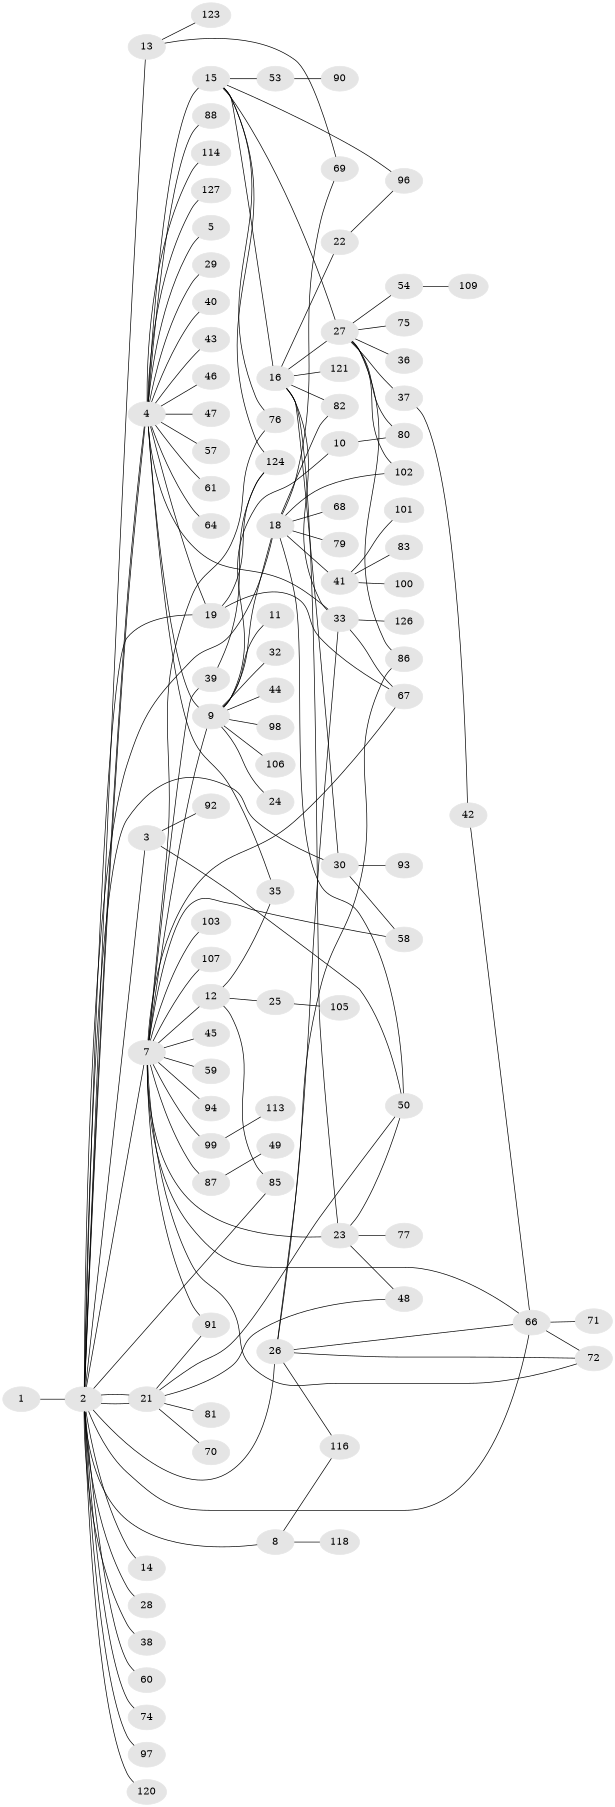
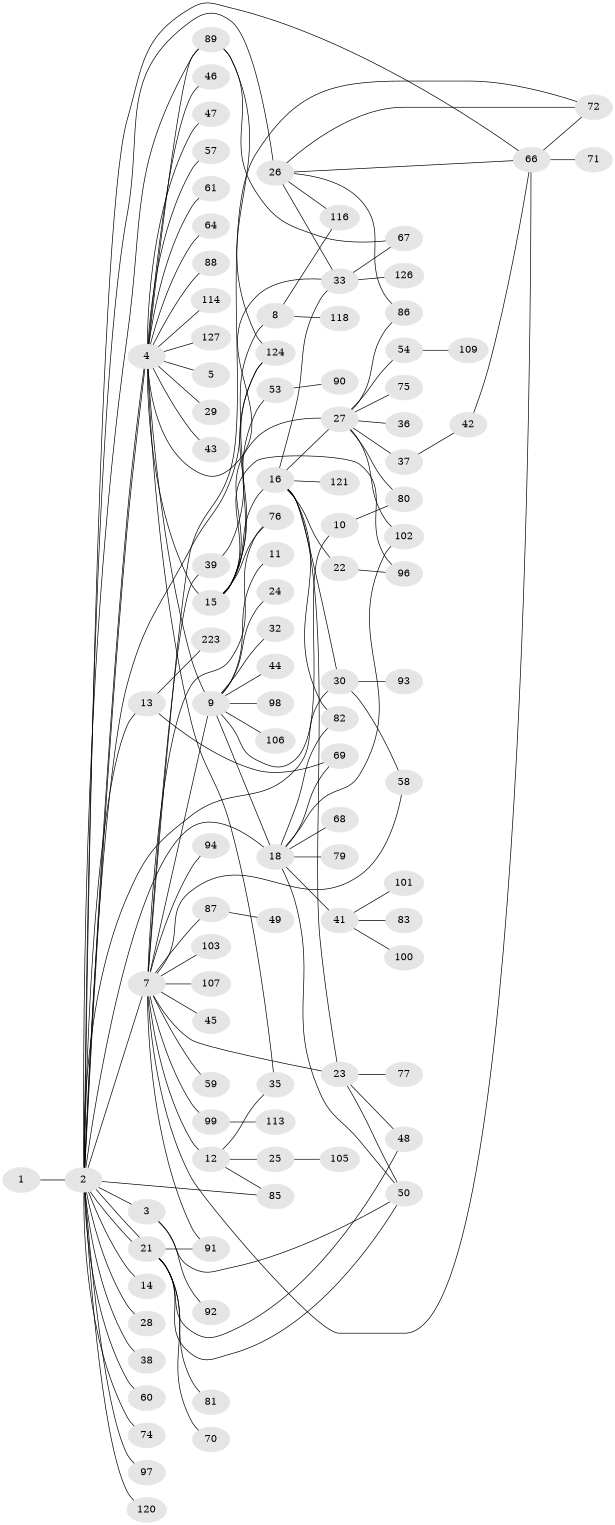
(211, 15) -> (211, 640)
(211, 302) -> none
(211, 616) -> (211, 40)
(238, 854) -> none
